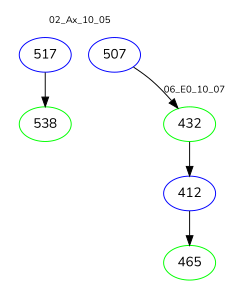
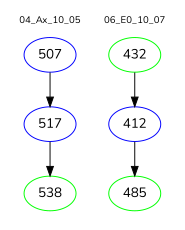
(80, 21) -> (50, 21)
(162, 90) -> (50, 85)
(190, 263) -> (135, 193)
